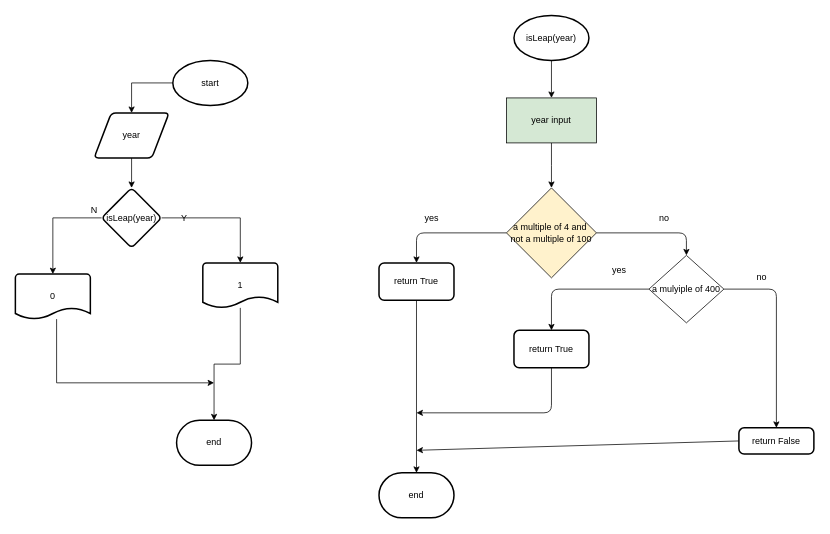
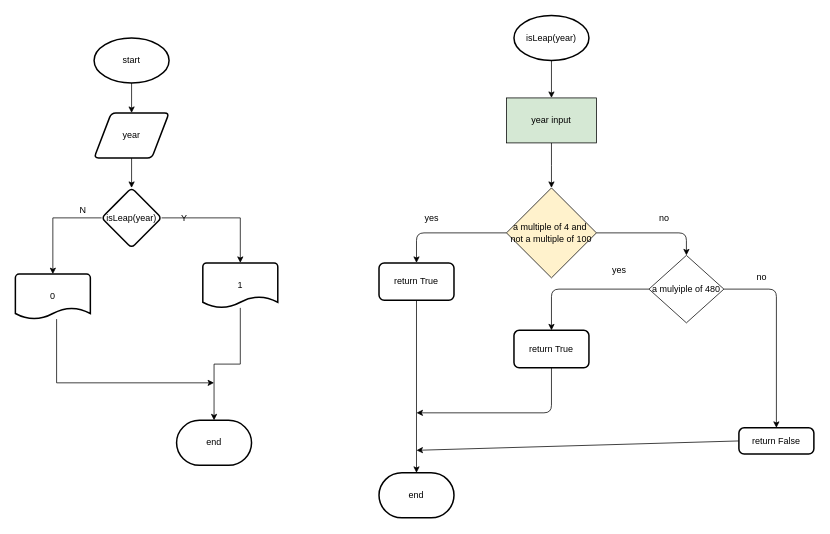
(210, 83) -> (132, 60)
(94, 210) -> (83, 210)
(687, 289) -> (687, 289)
